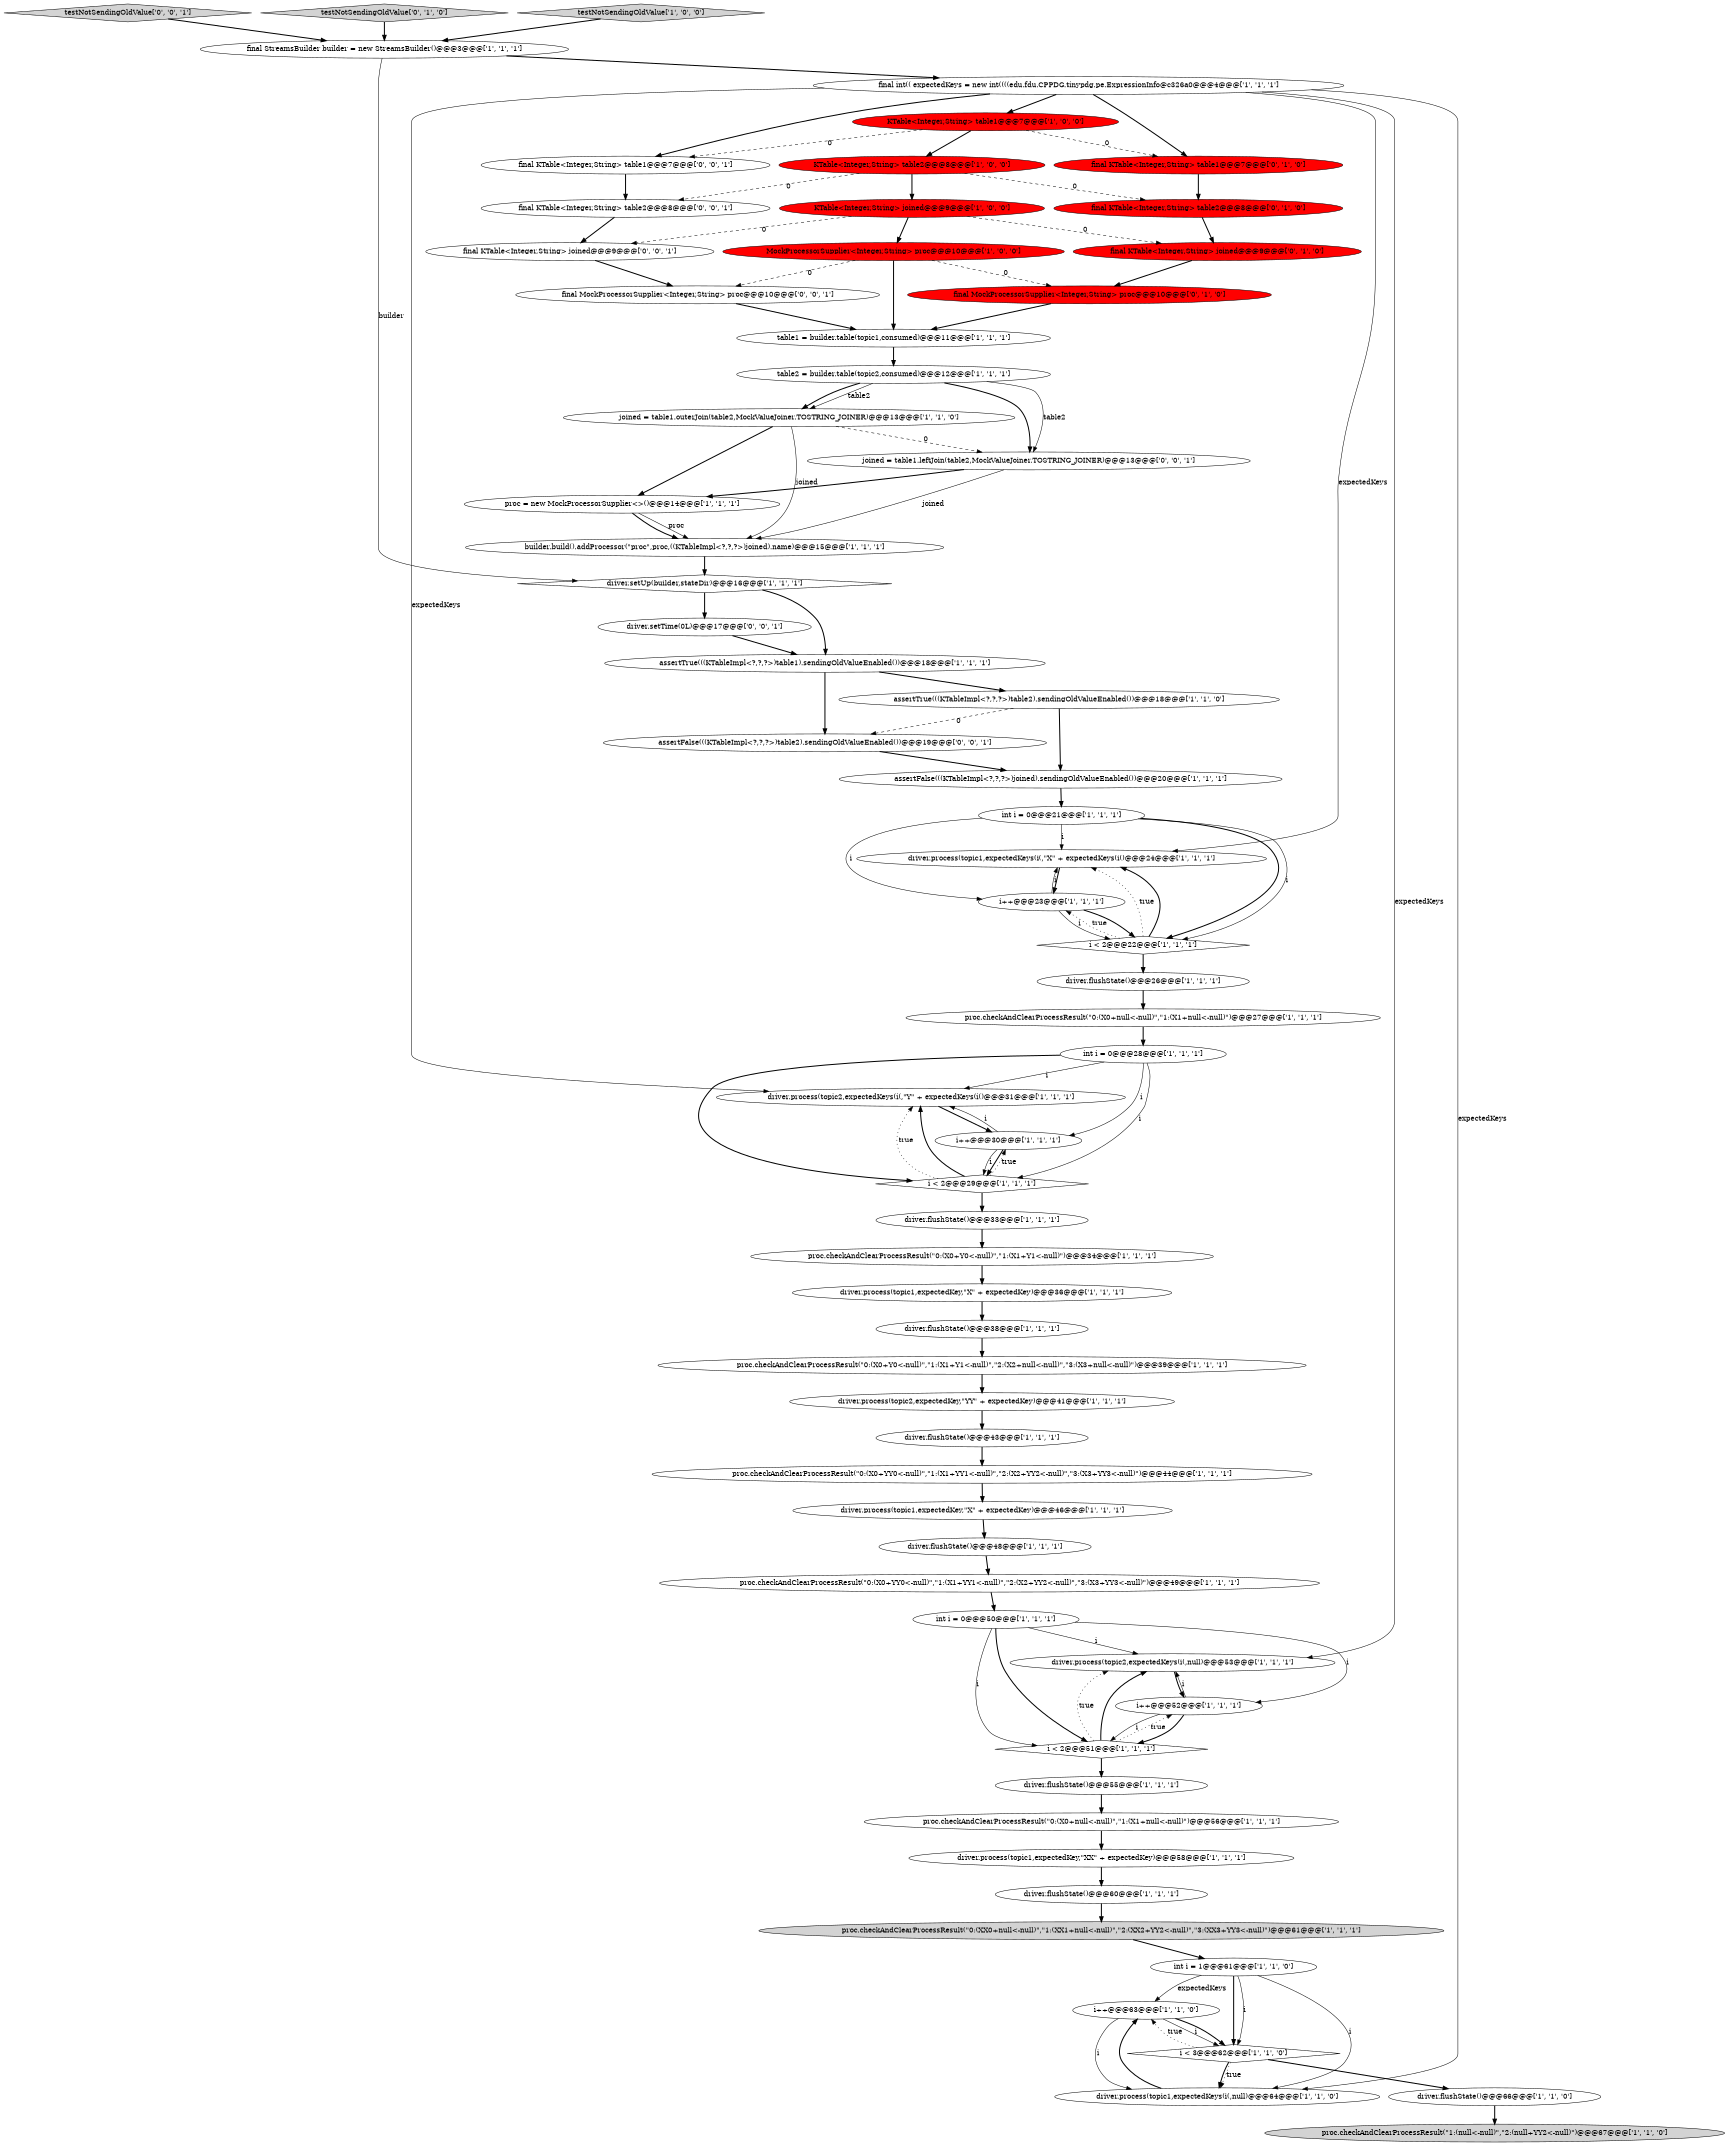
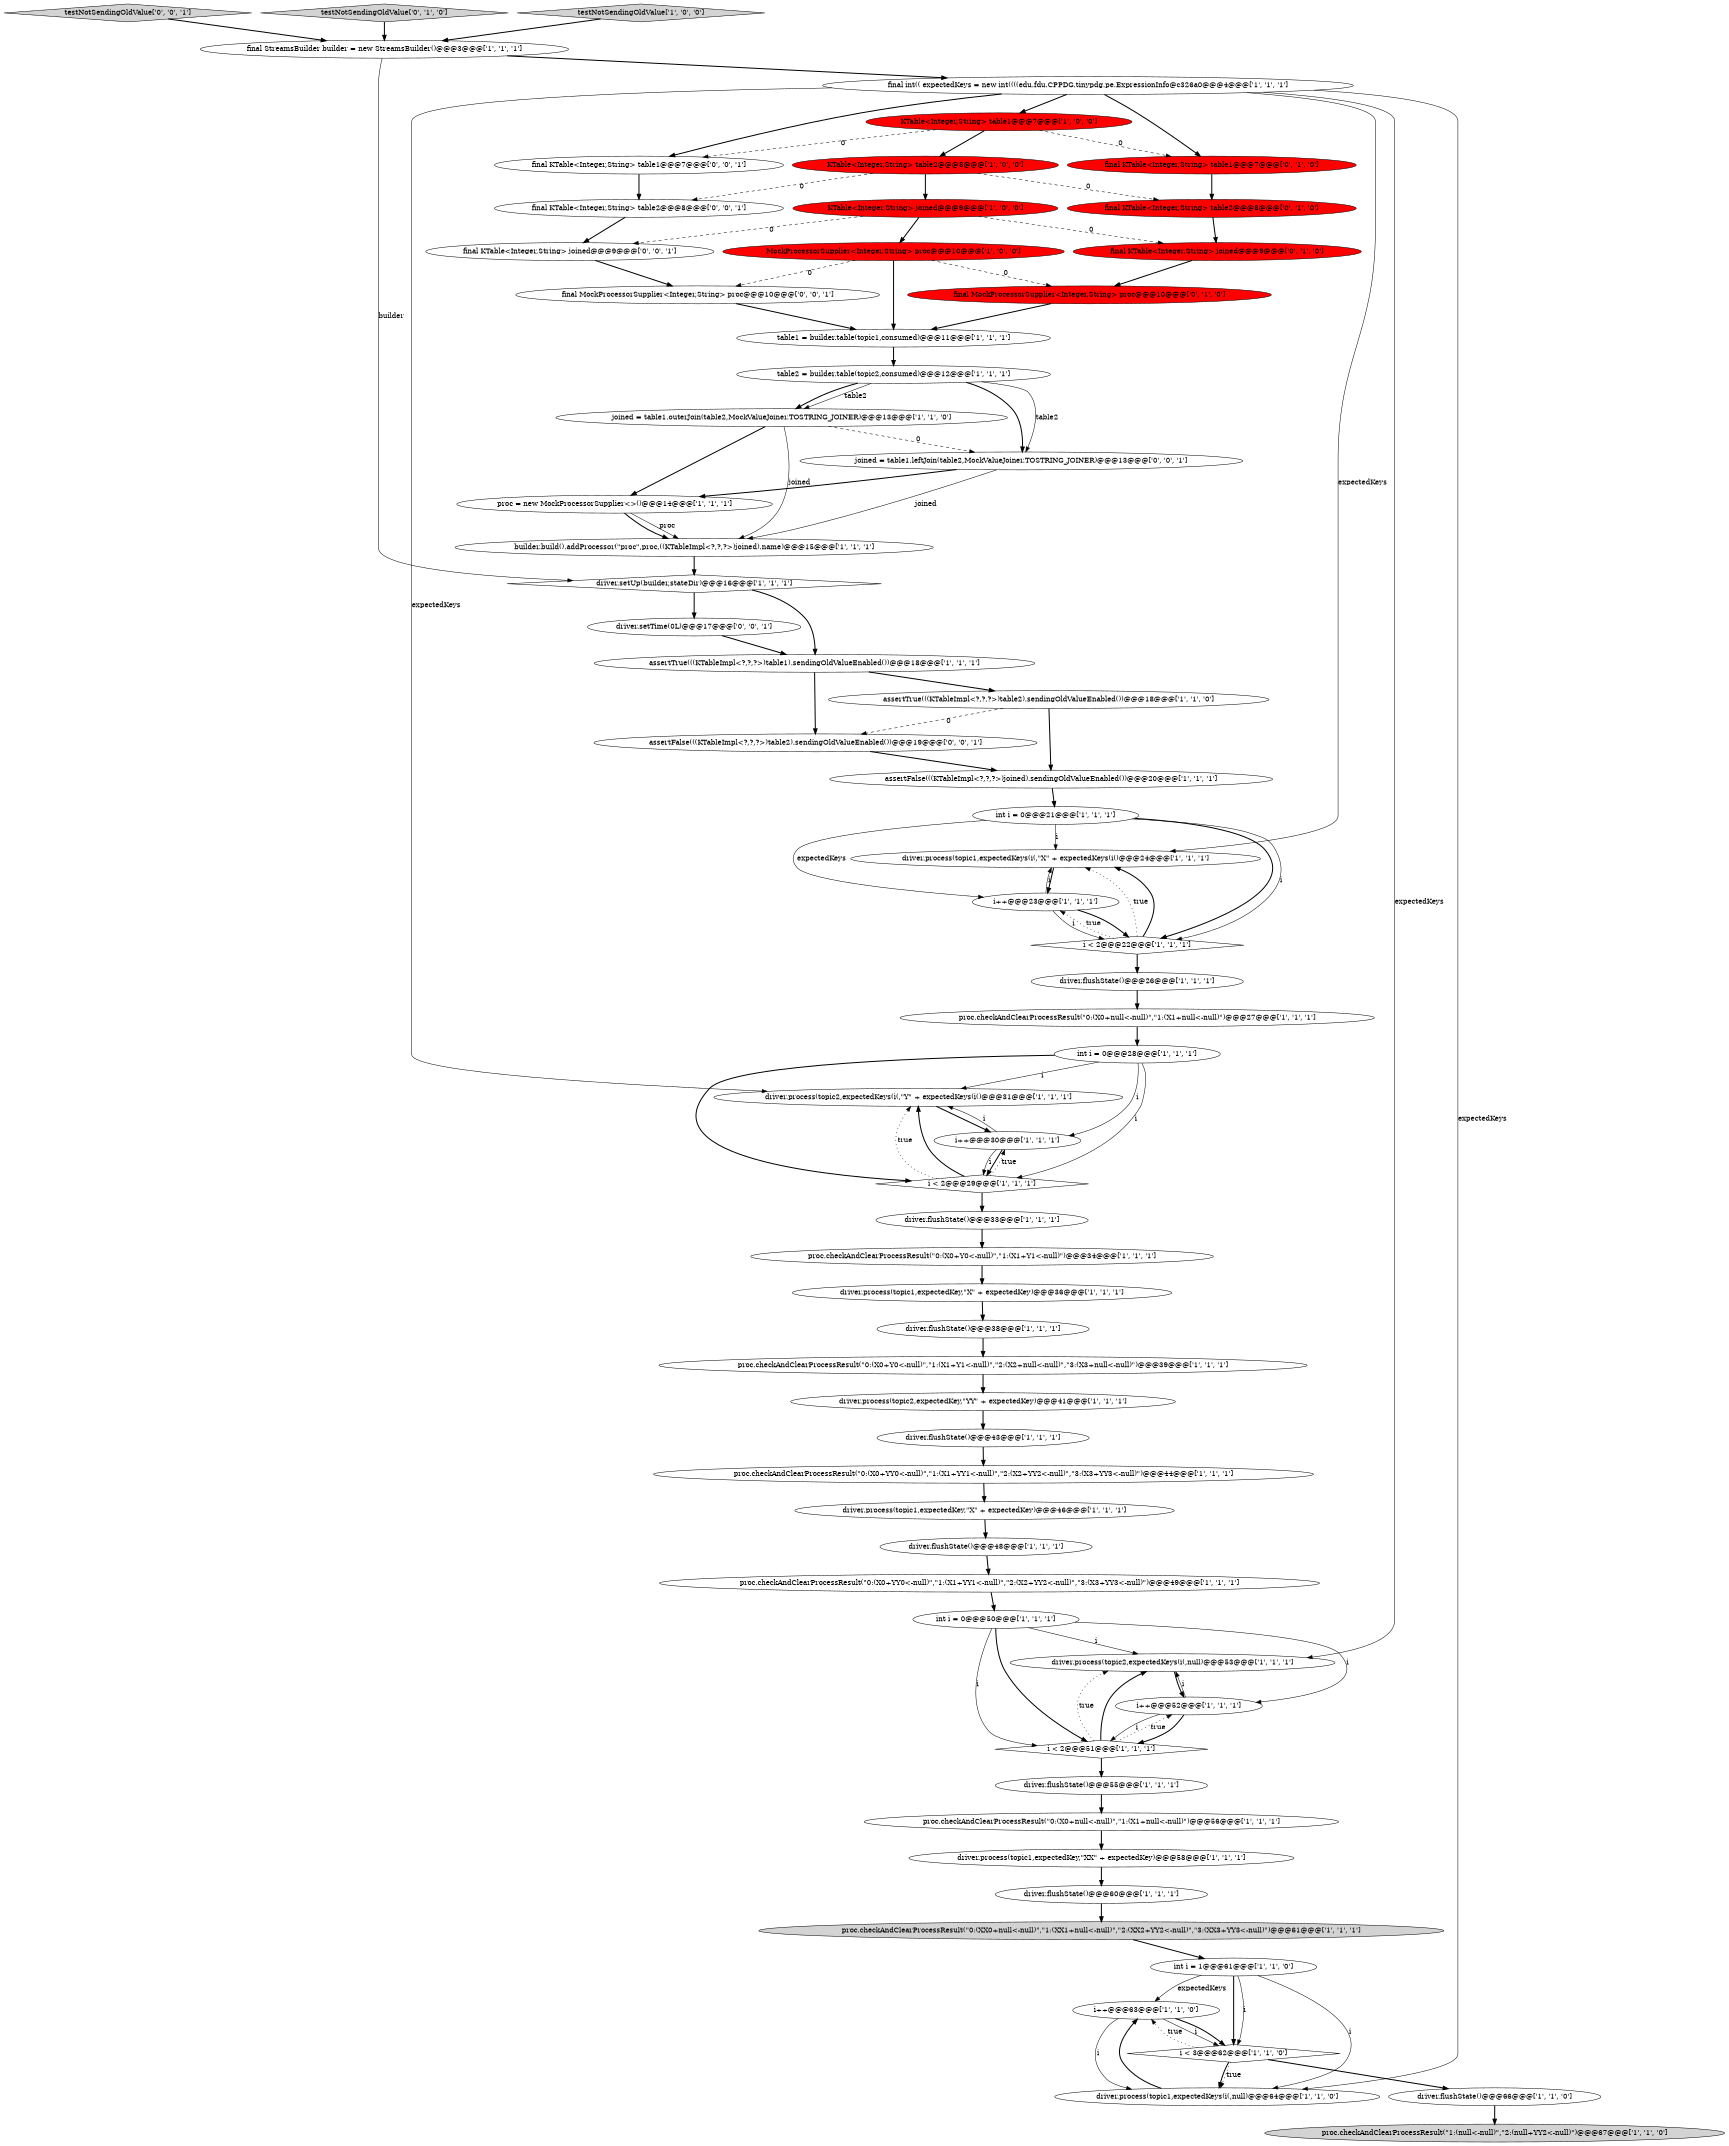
(851, 859) -> (822, 859)
